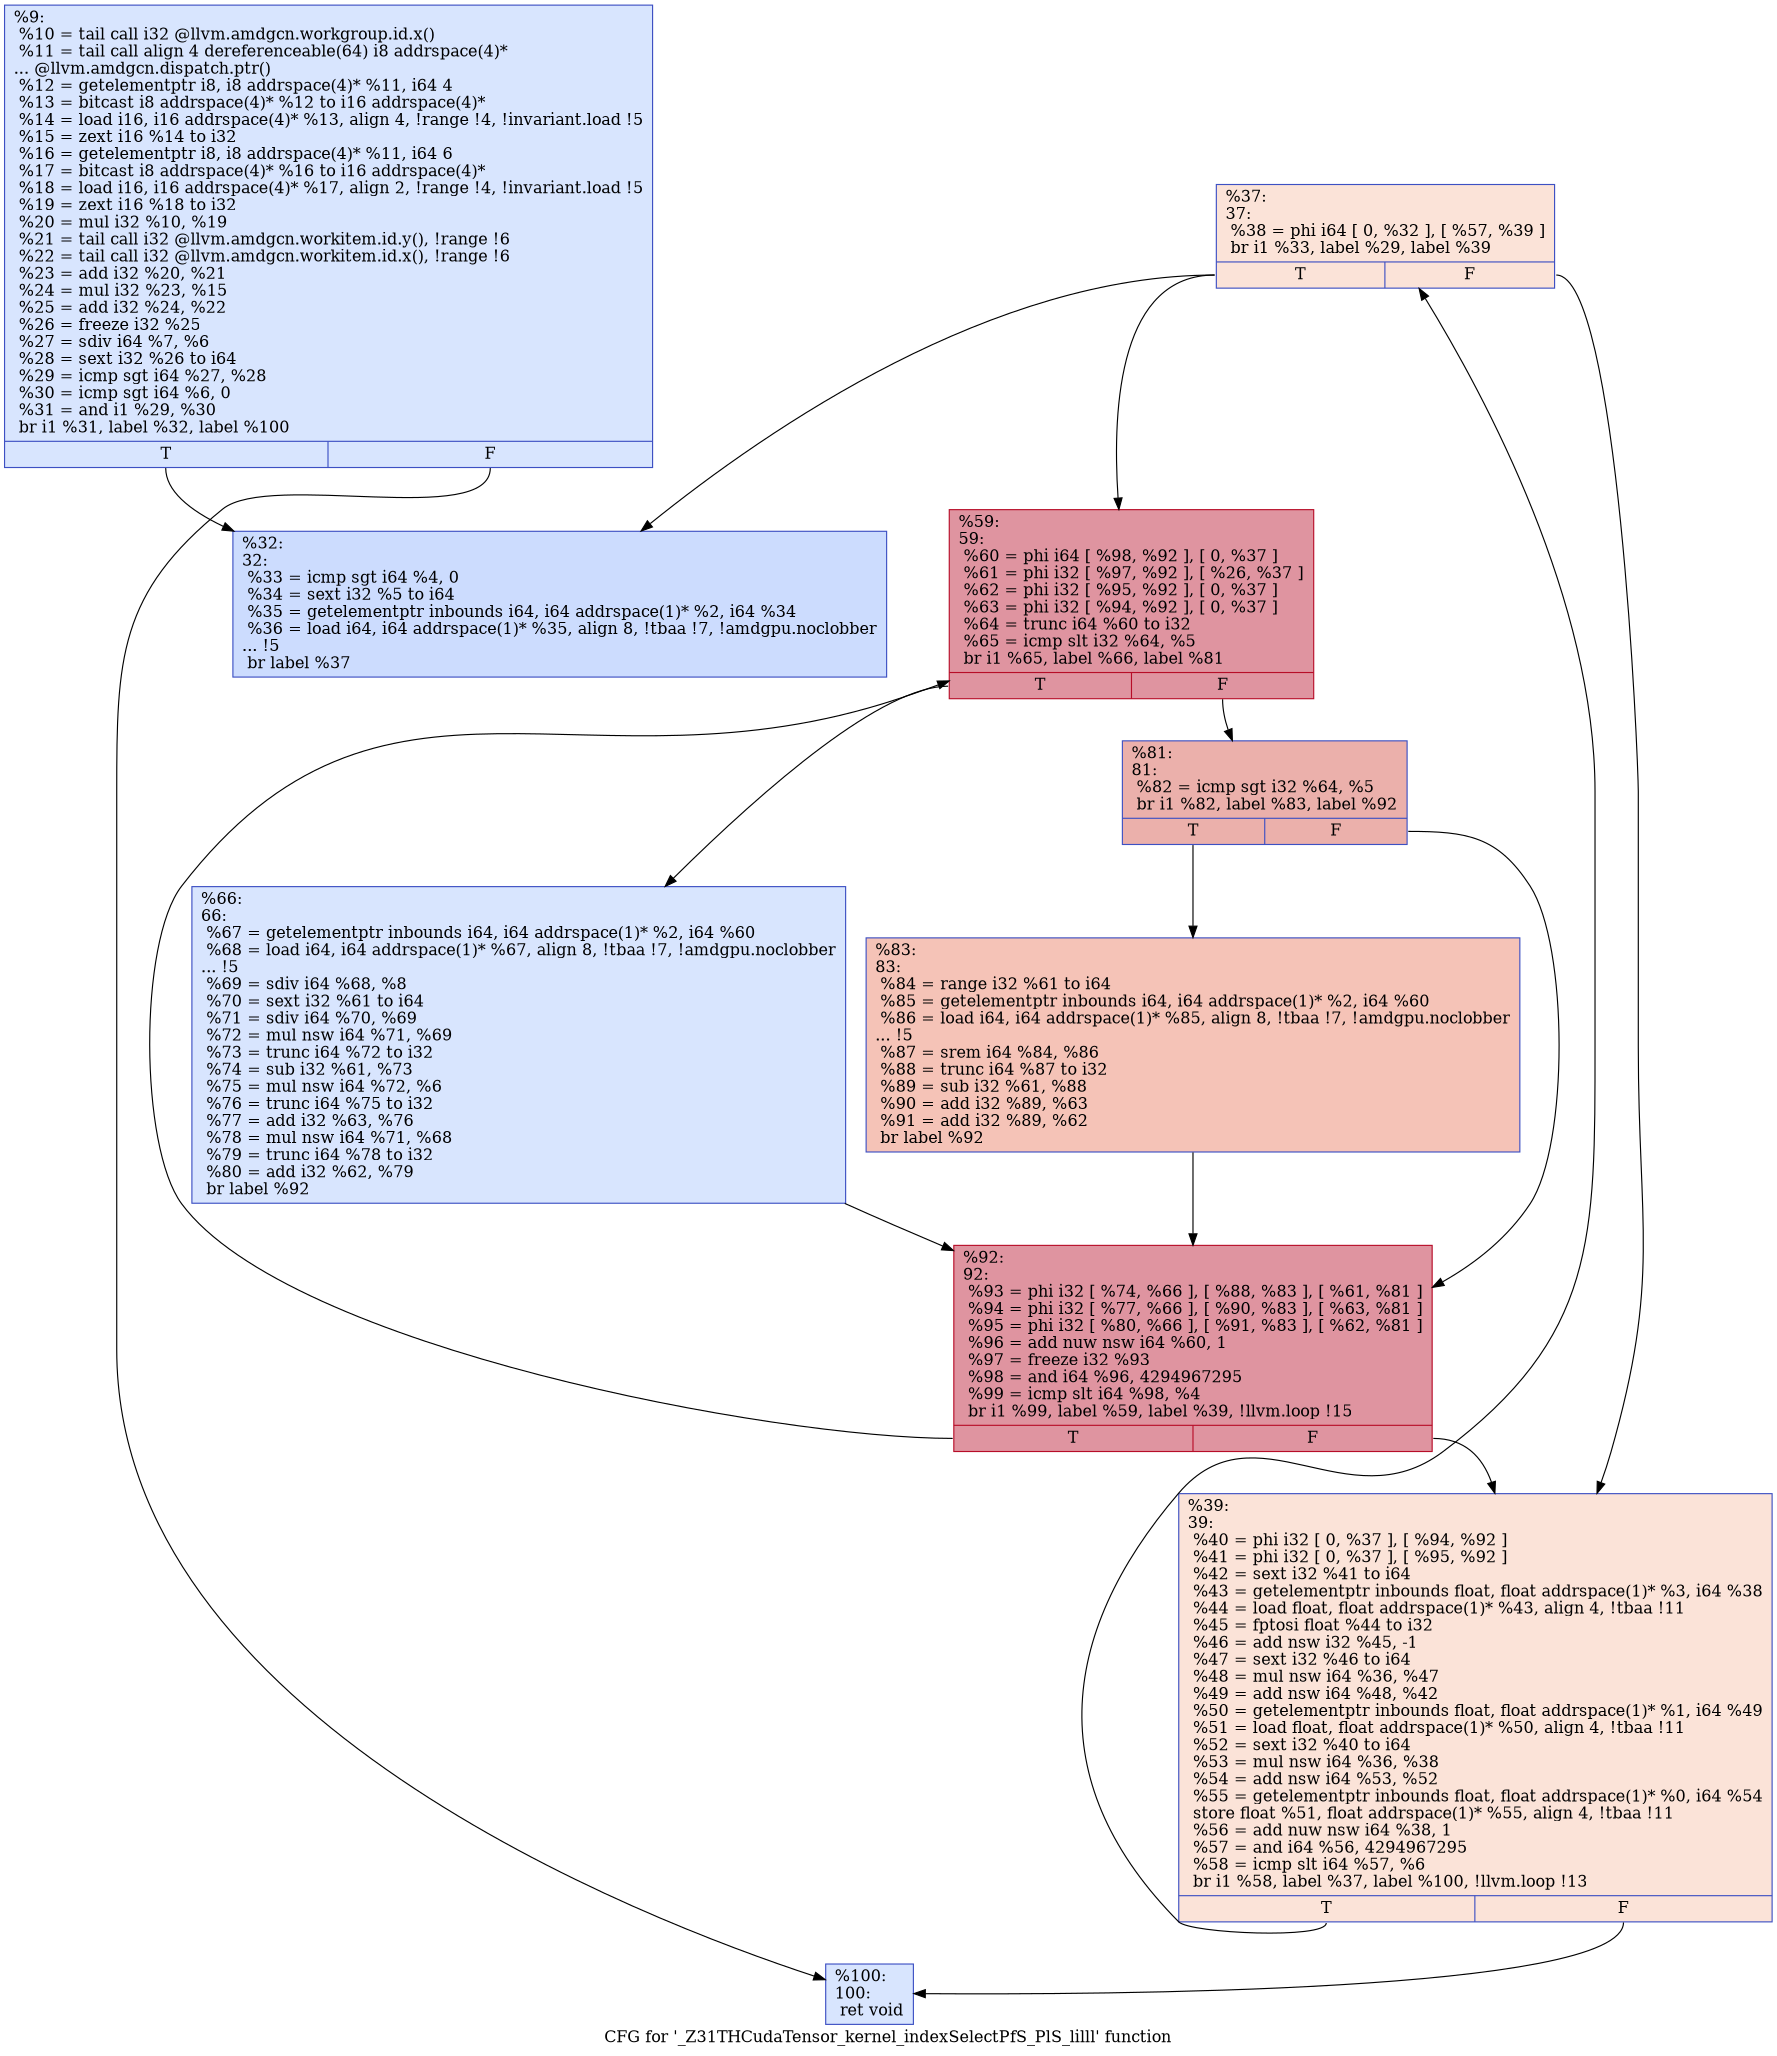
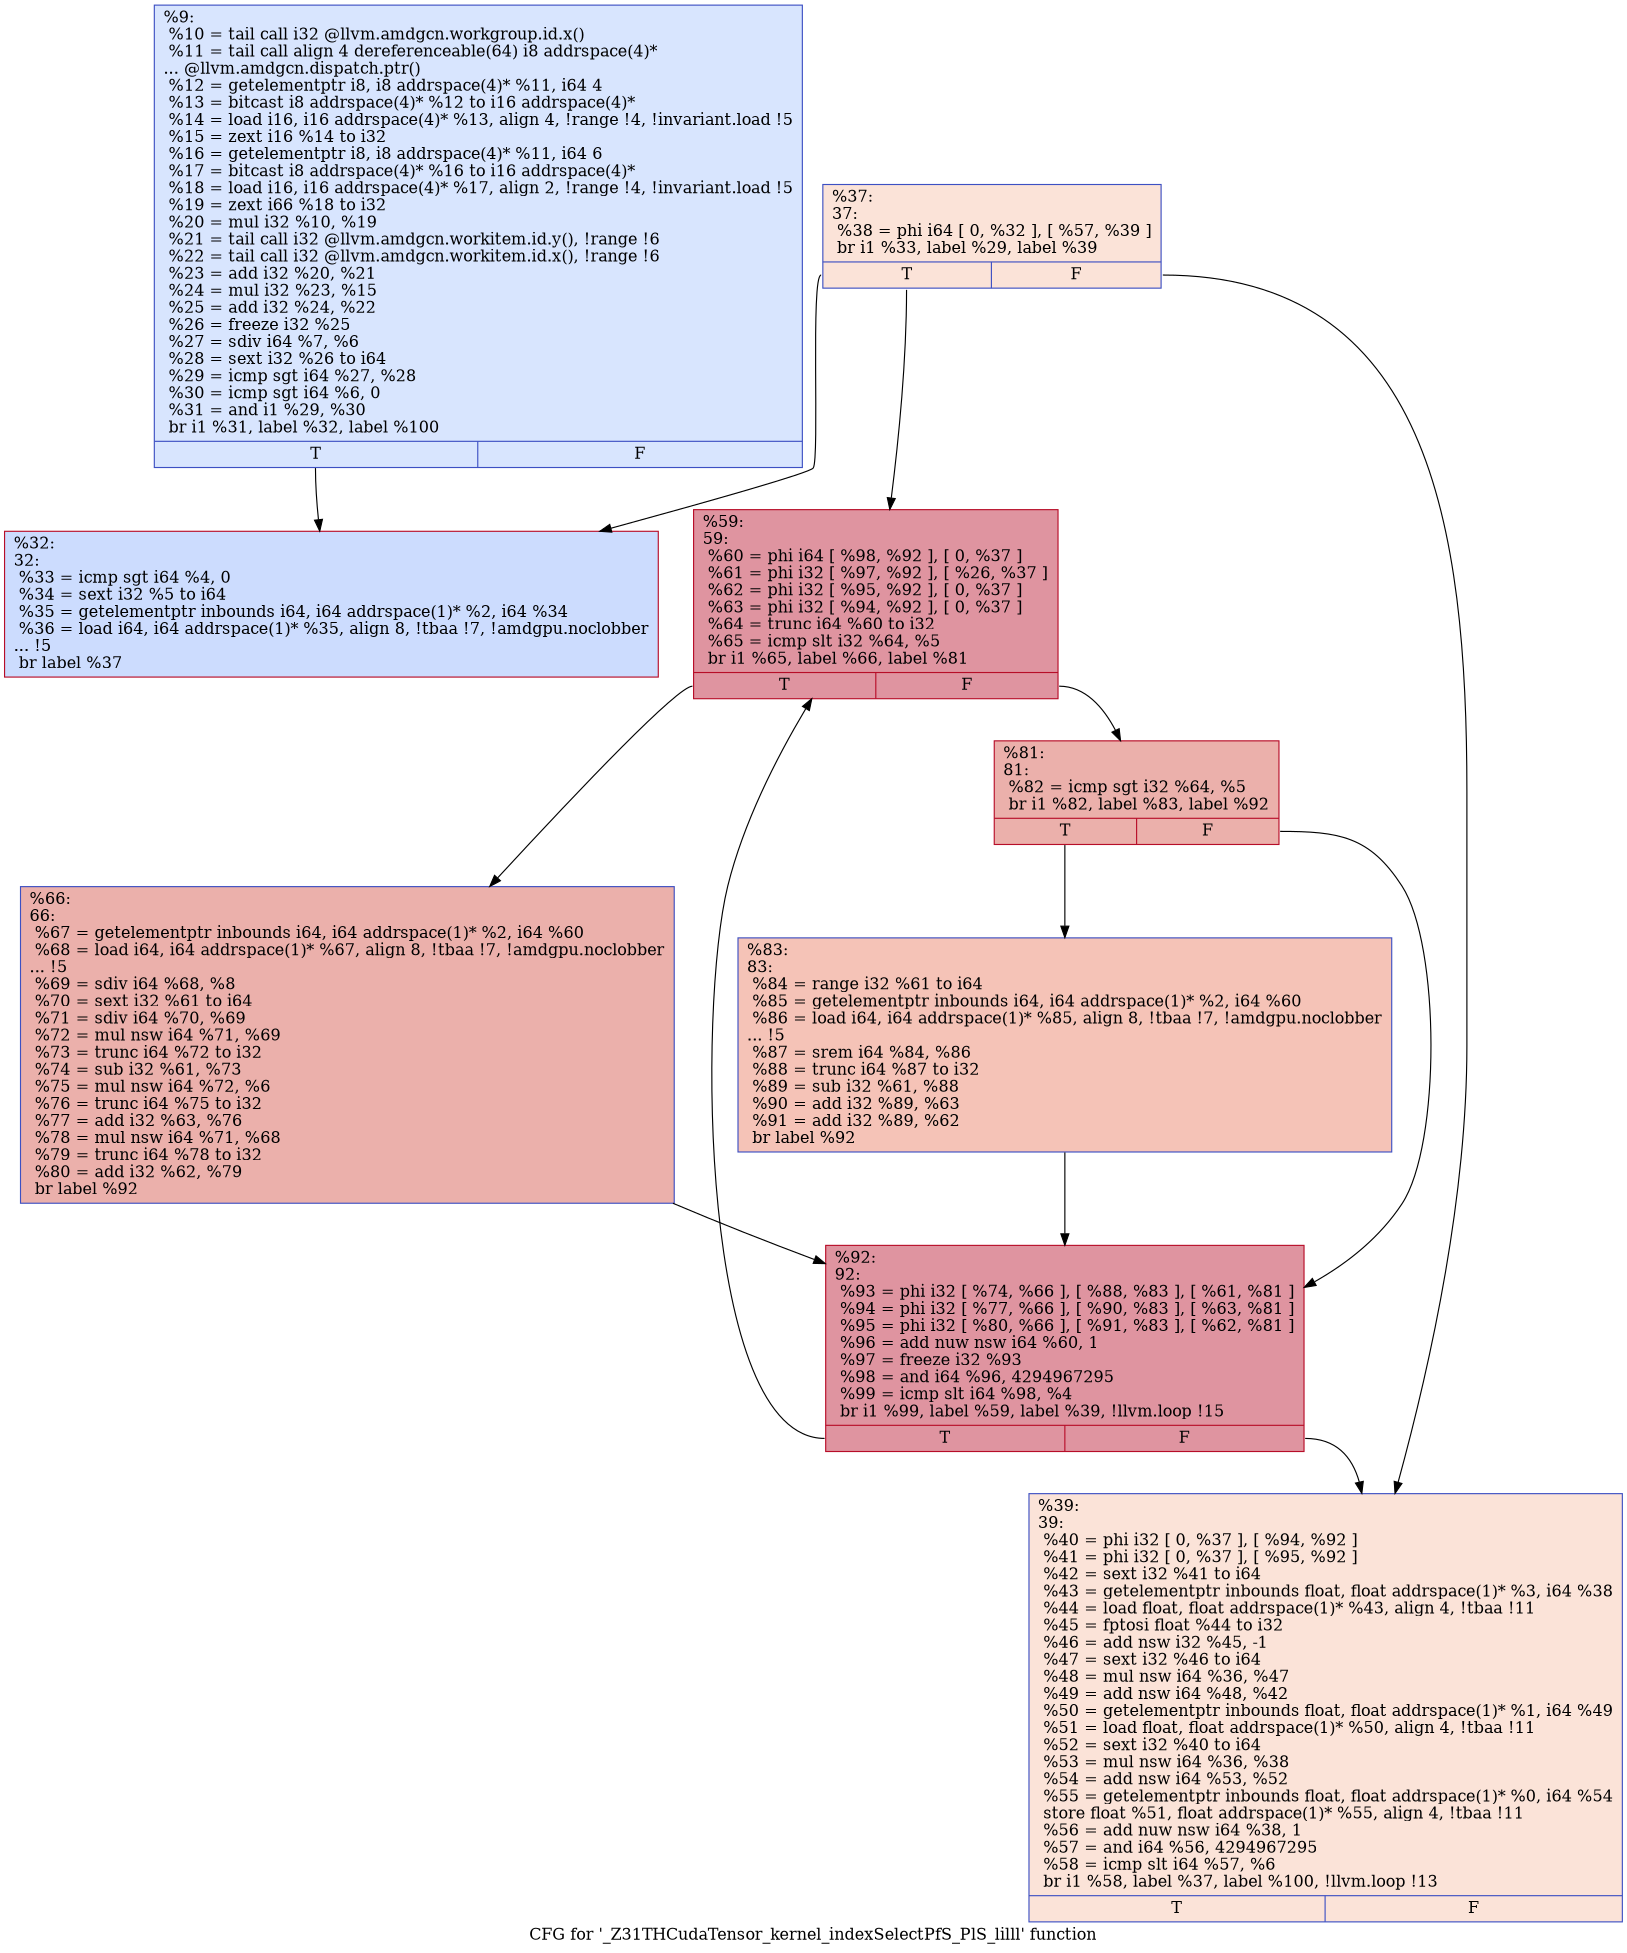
(125, 206) -> (275, 206)
(560, 604) -> (331, 604)
(1265, 793) -> (1137, 793)
(519, 1045) -> (347, 1045)
(1553, 1333) -> none
(870, 1994) -> none
